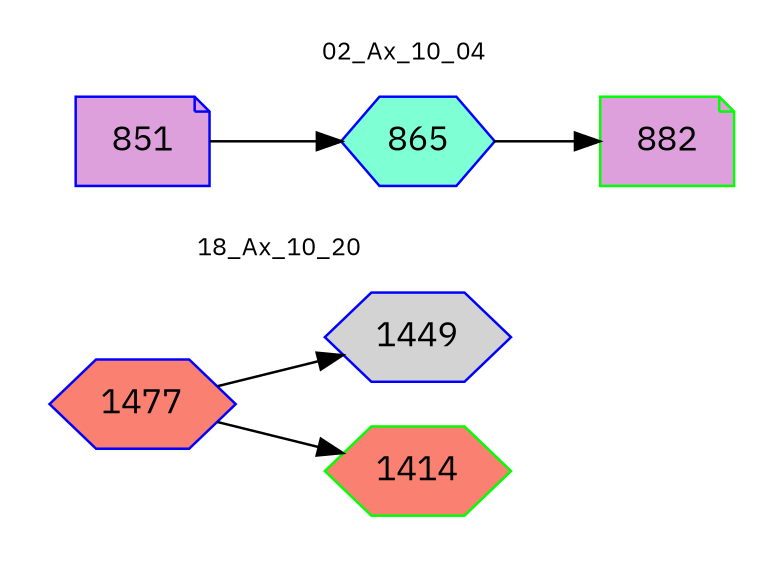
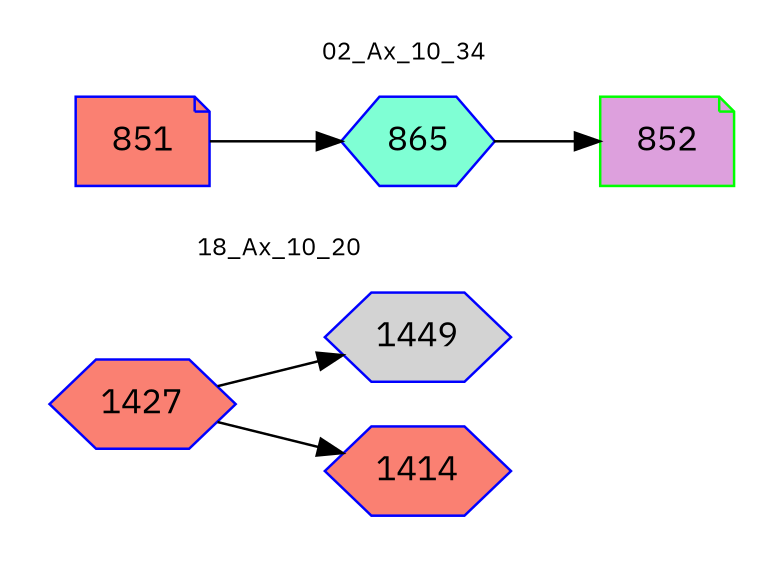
(405, 53) -> (405, 53)
(143, 141) -> (143, 141)
(667, 141) -> (667, 141)
(143, 404) -> (143, 404)
(418, 471) -> (418, 471)
